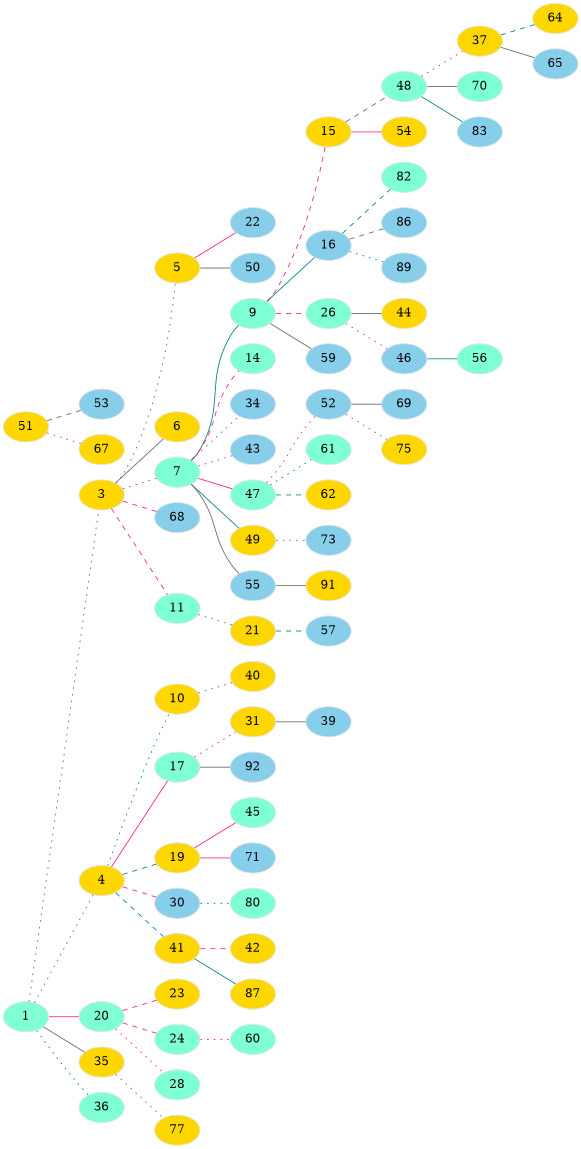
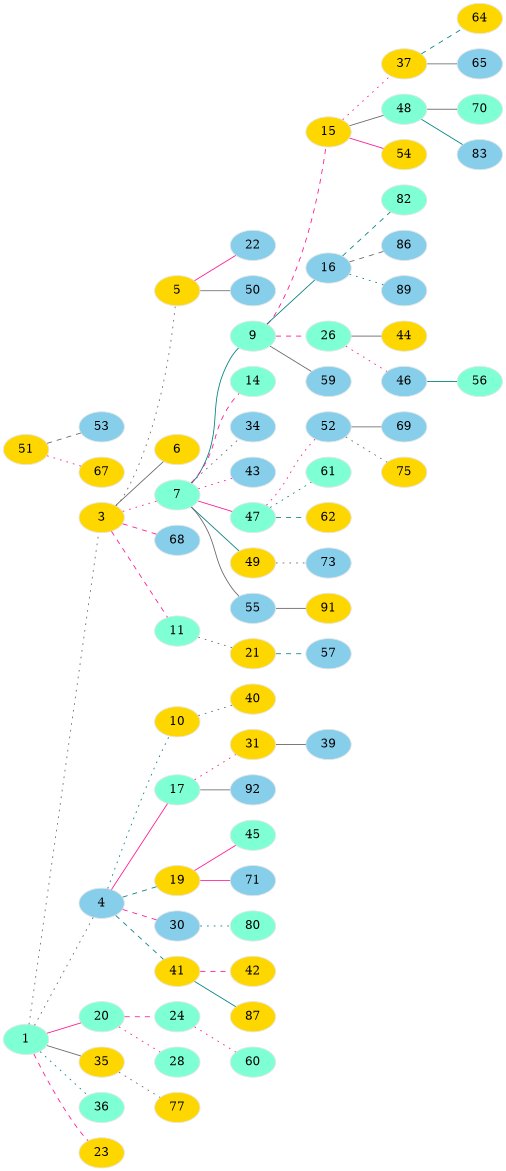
(442, 64) -> (366, 98)
(366, 109) -> (367, 121)
(102, 881) -> (102, 903)
(140, 1005) -> (58, 1099)
